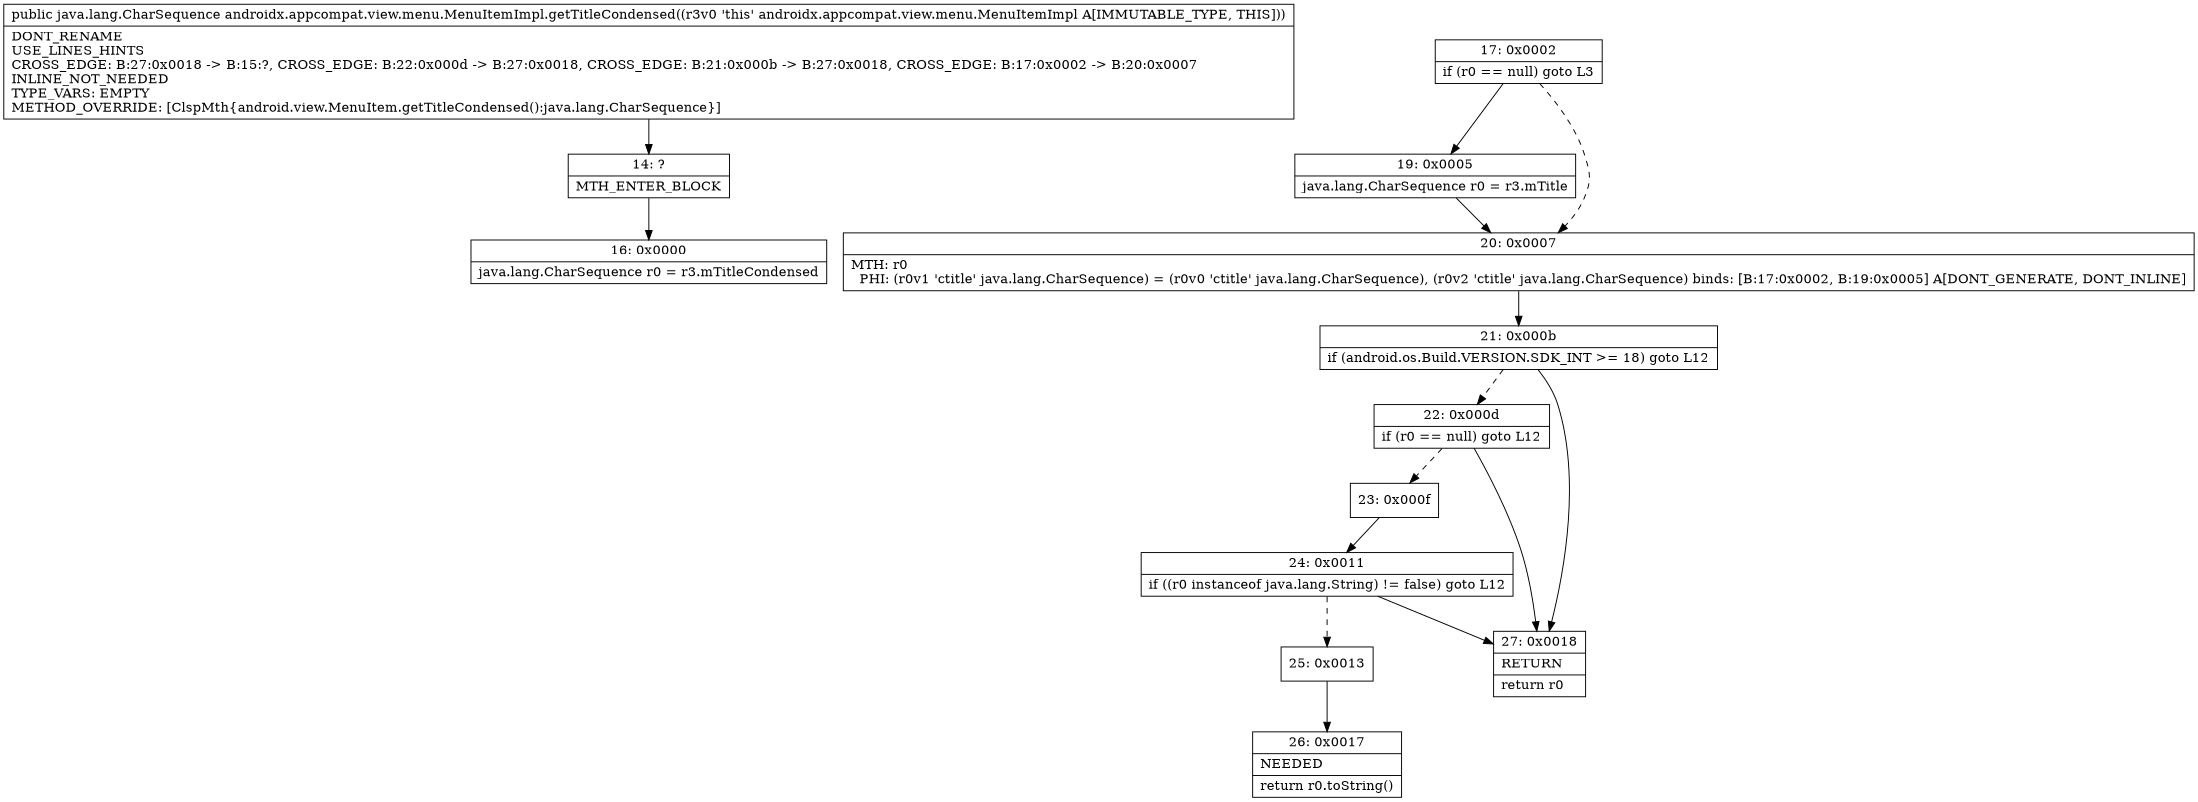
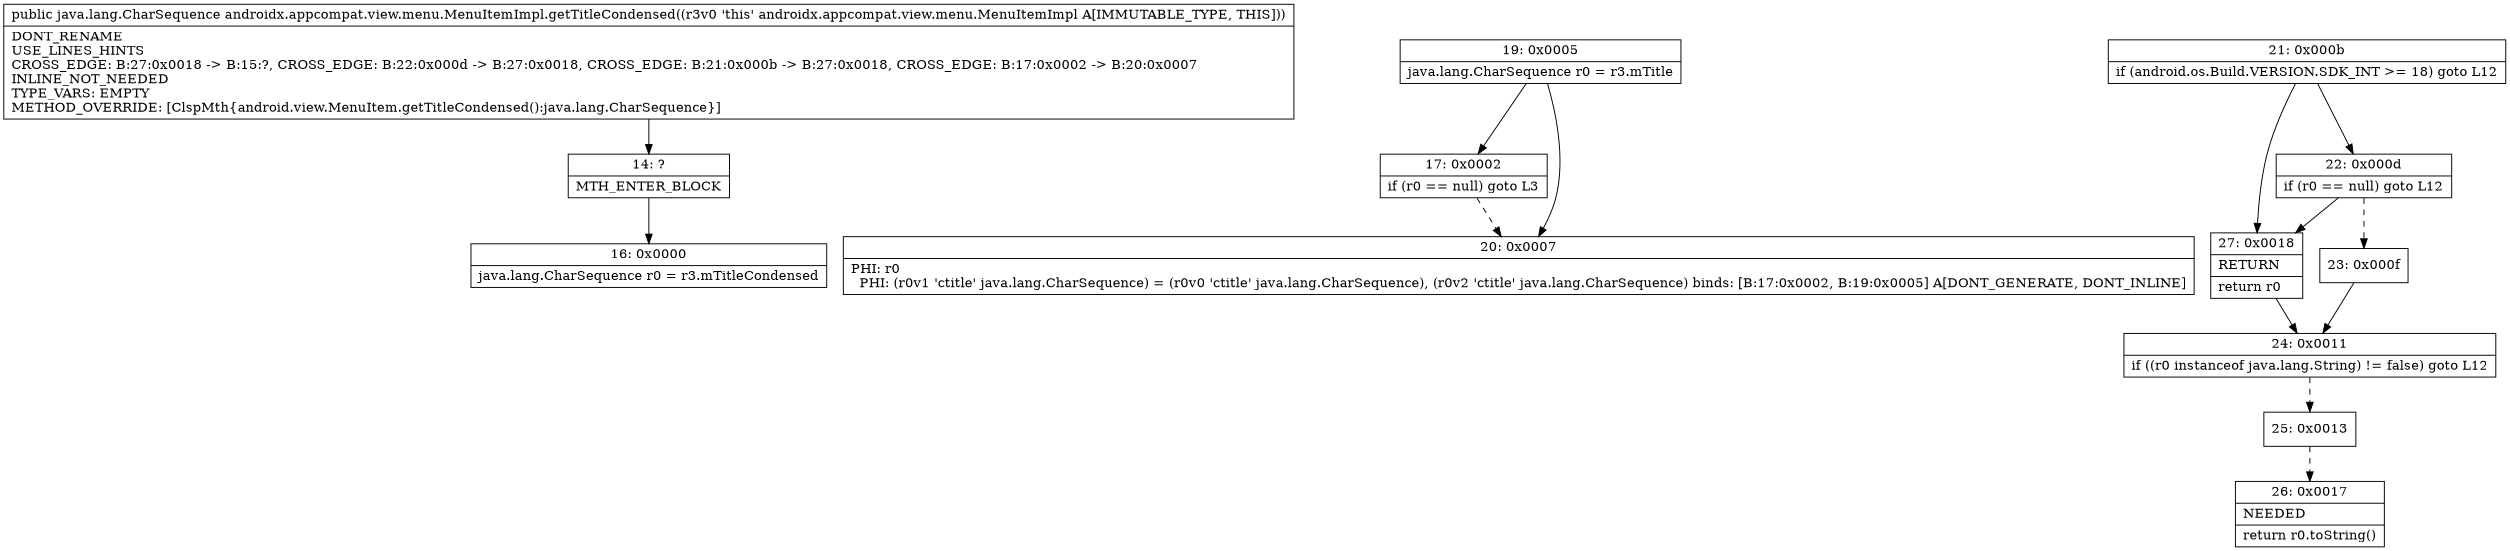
(1480, 115) -> (1505, 115)
(882, 265) -> (878, 269)
(1519, 304) -> none
(1493, 383) -> (2333, 114)
(1431, 618) -> (2284, 312)
(1327, 702) -> (2310, 459)
